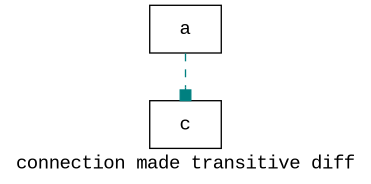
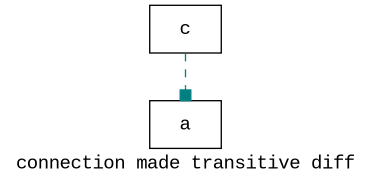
(186, 70) -> (186, 70)
